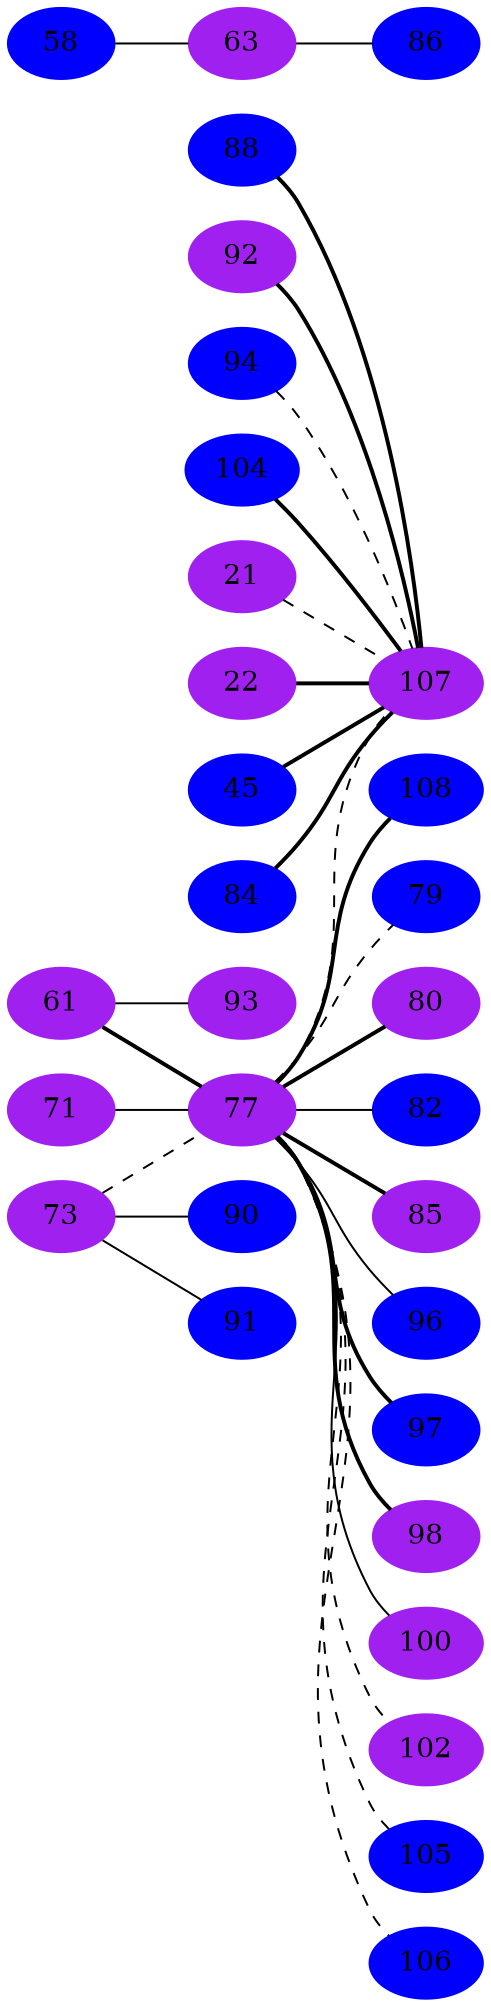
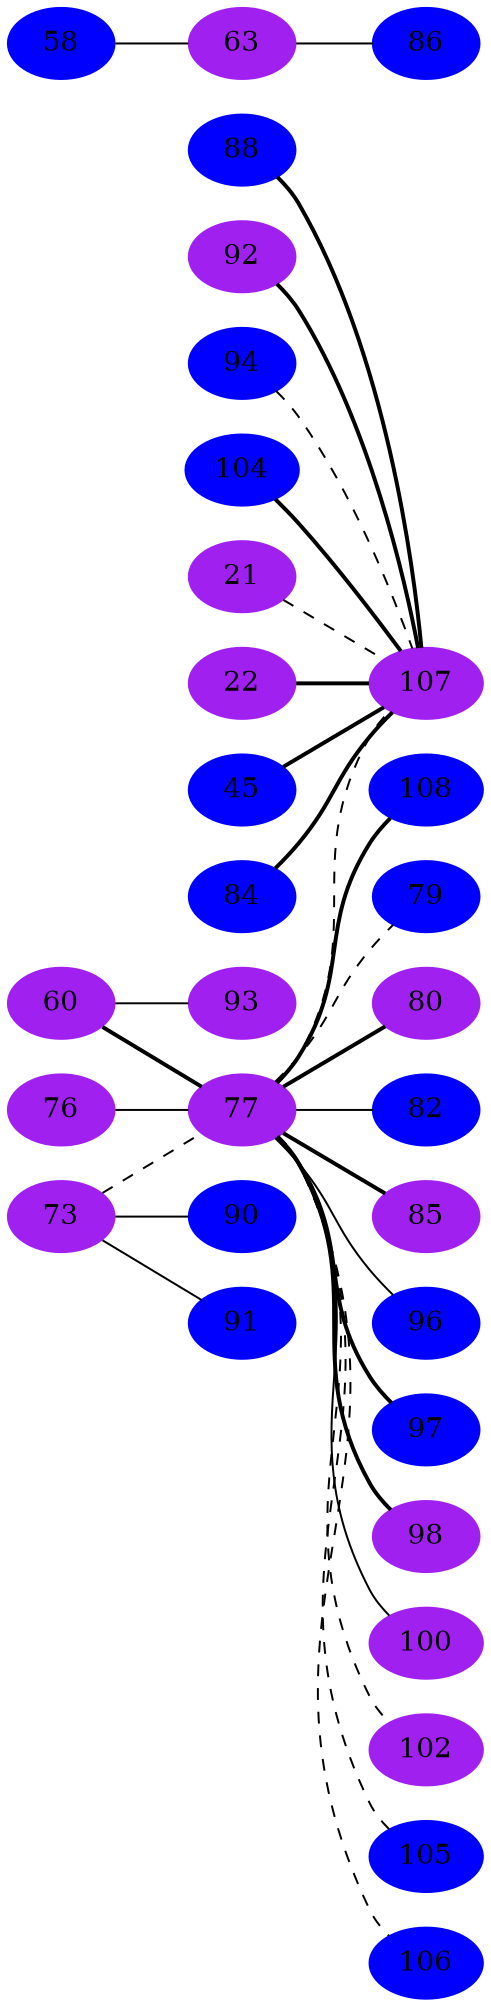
(61, 1003) -> (61, 1003)
(61, 1110) -> (61, 1110)
